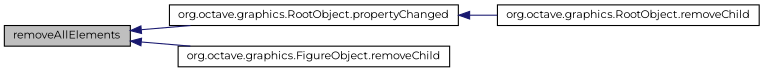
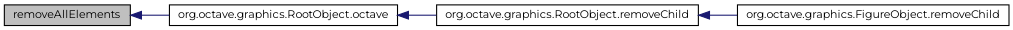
(314, 15) -> (283, 15)
(166, 44) -> (723, 15)
